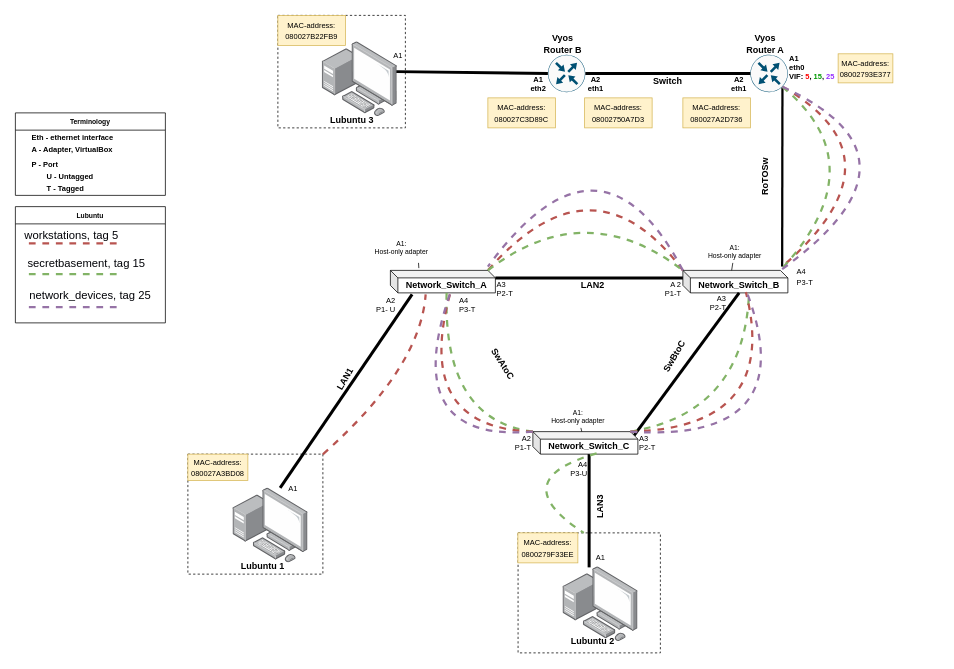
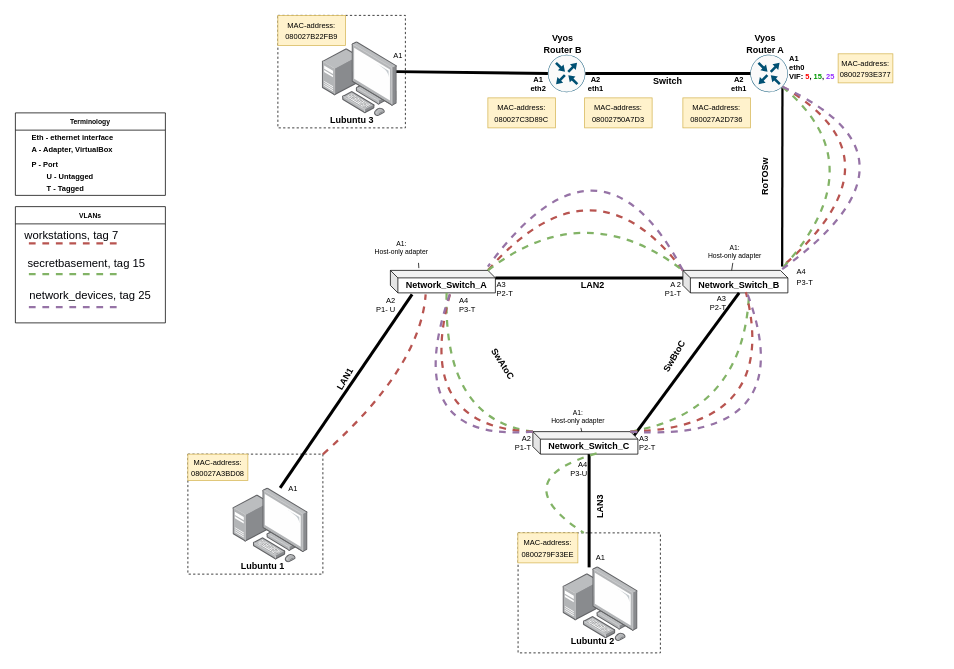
(90, 216) -> (90, 216)
(72, 235) -> (72, 235)
